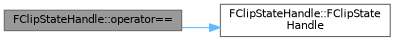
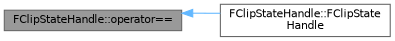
(196, 28) -> (207, 13)
